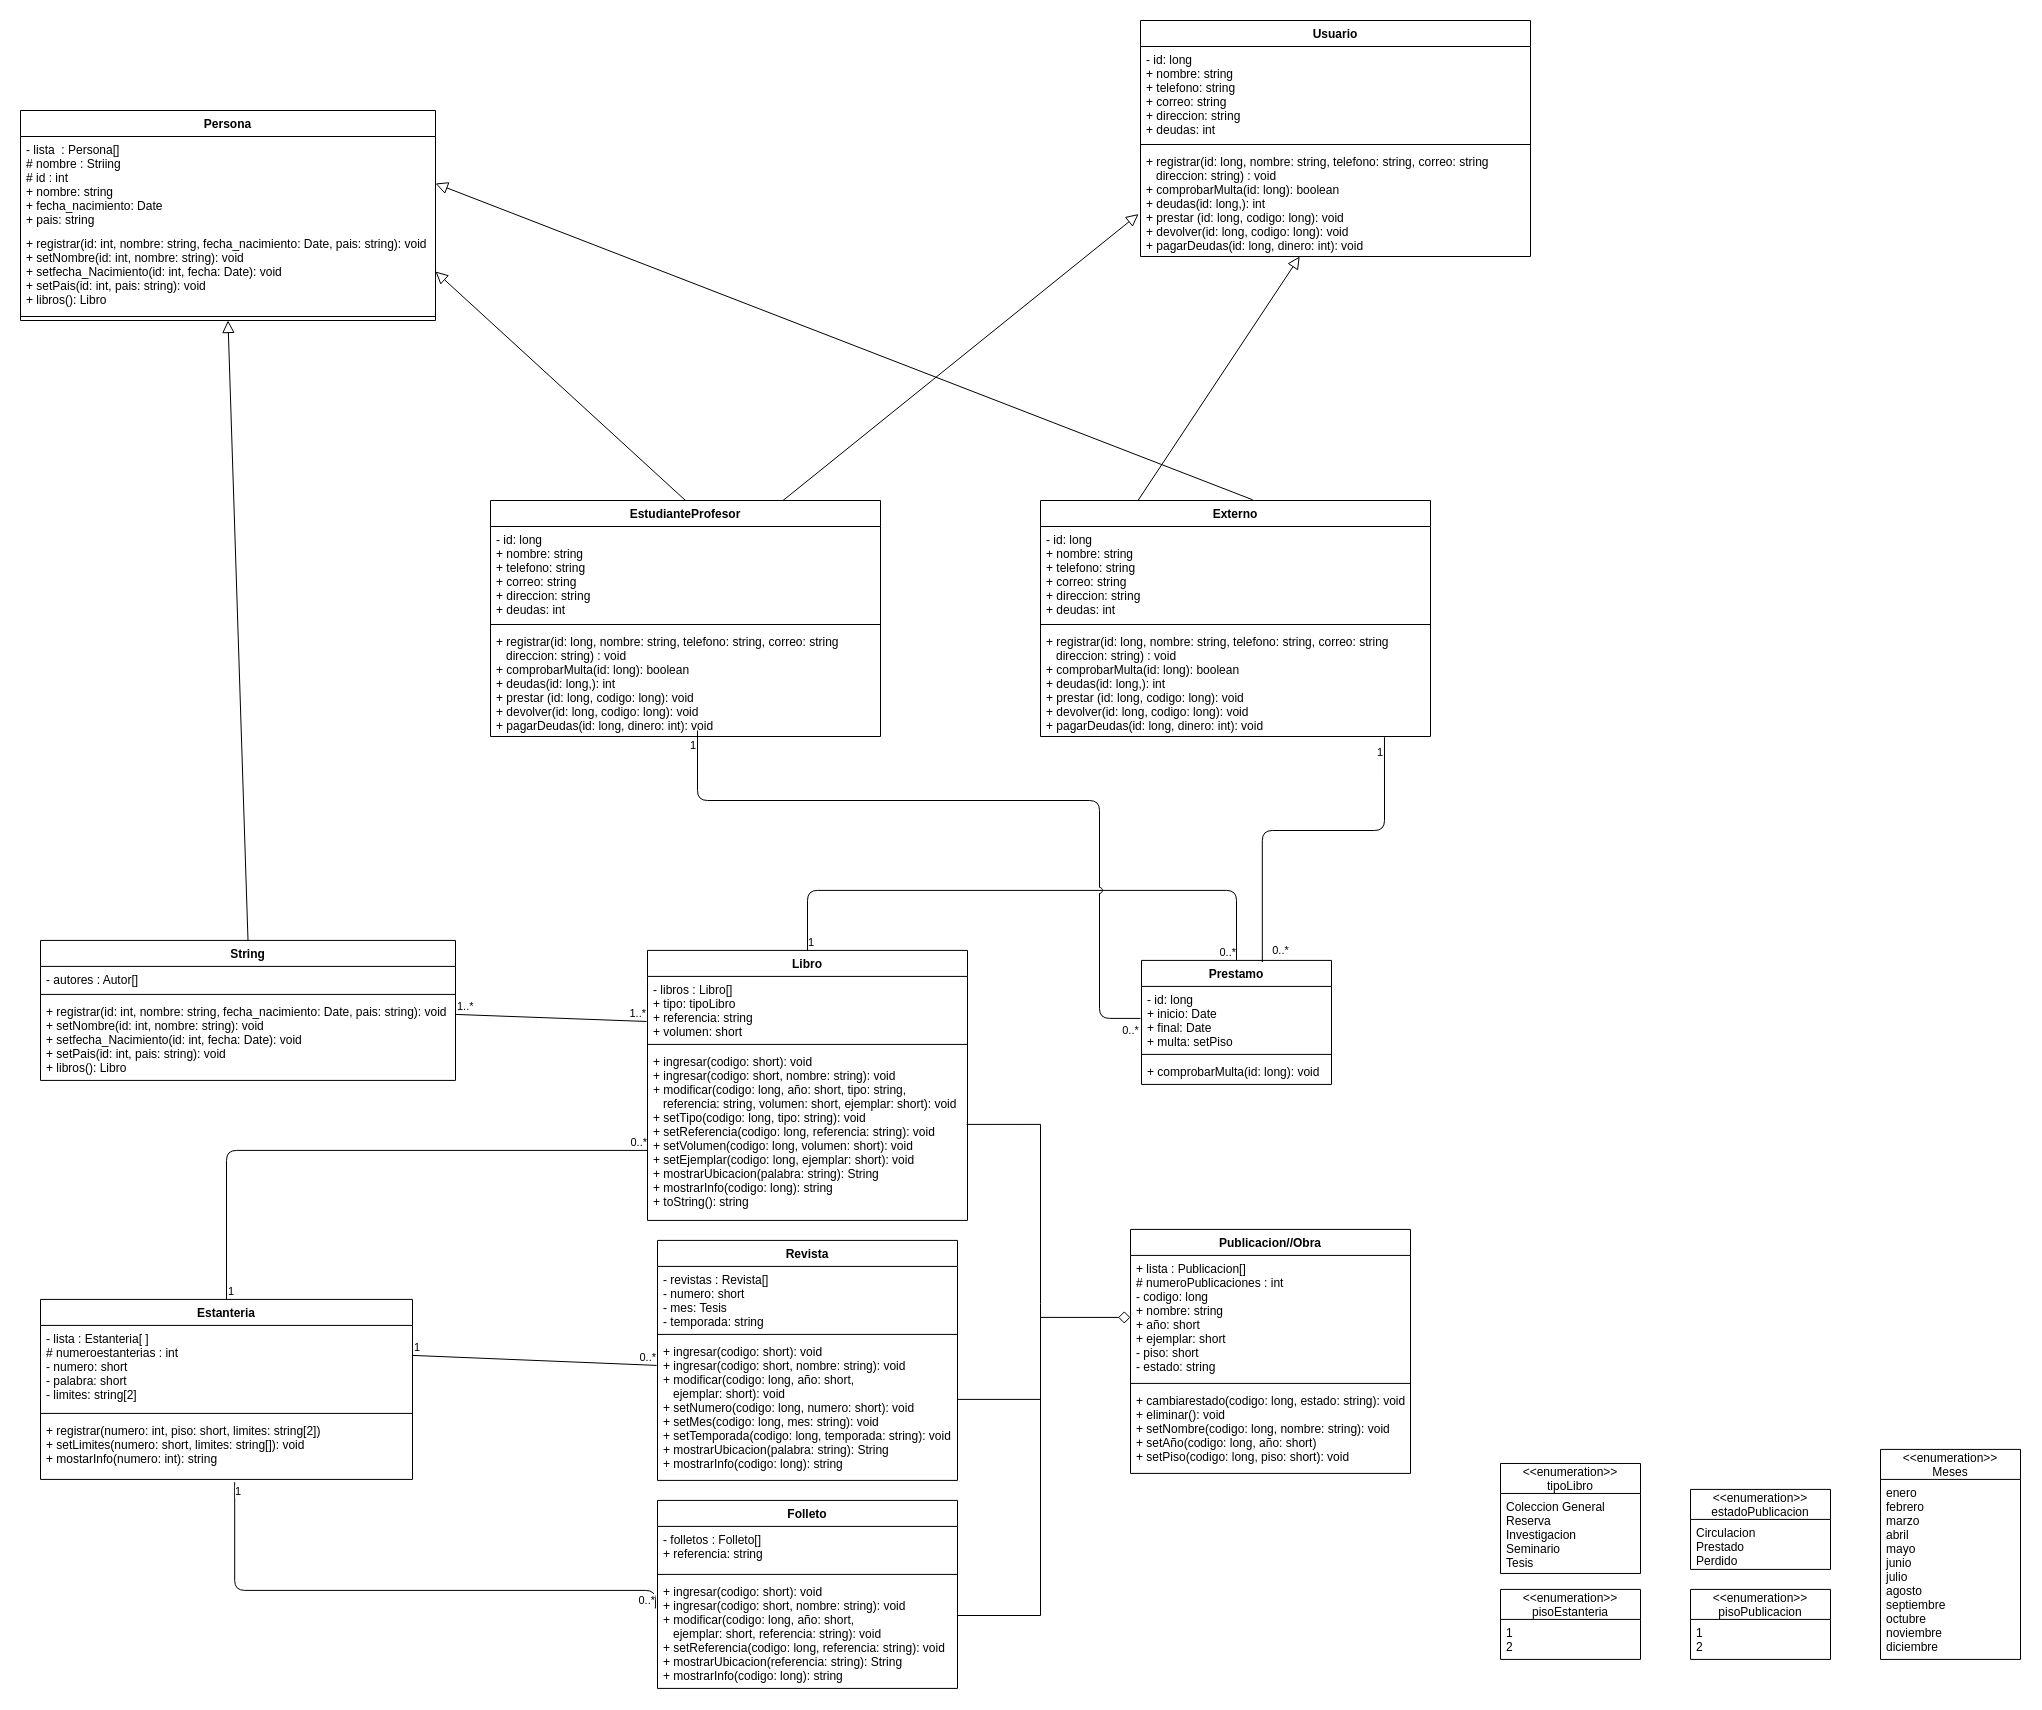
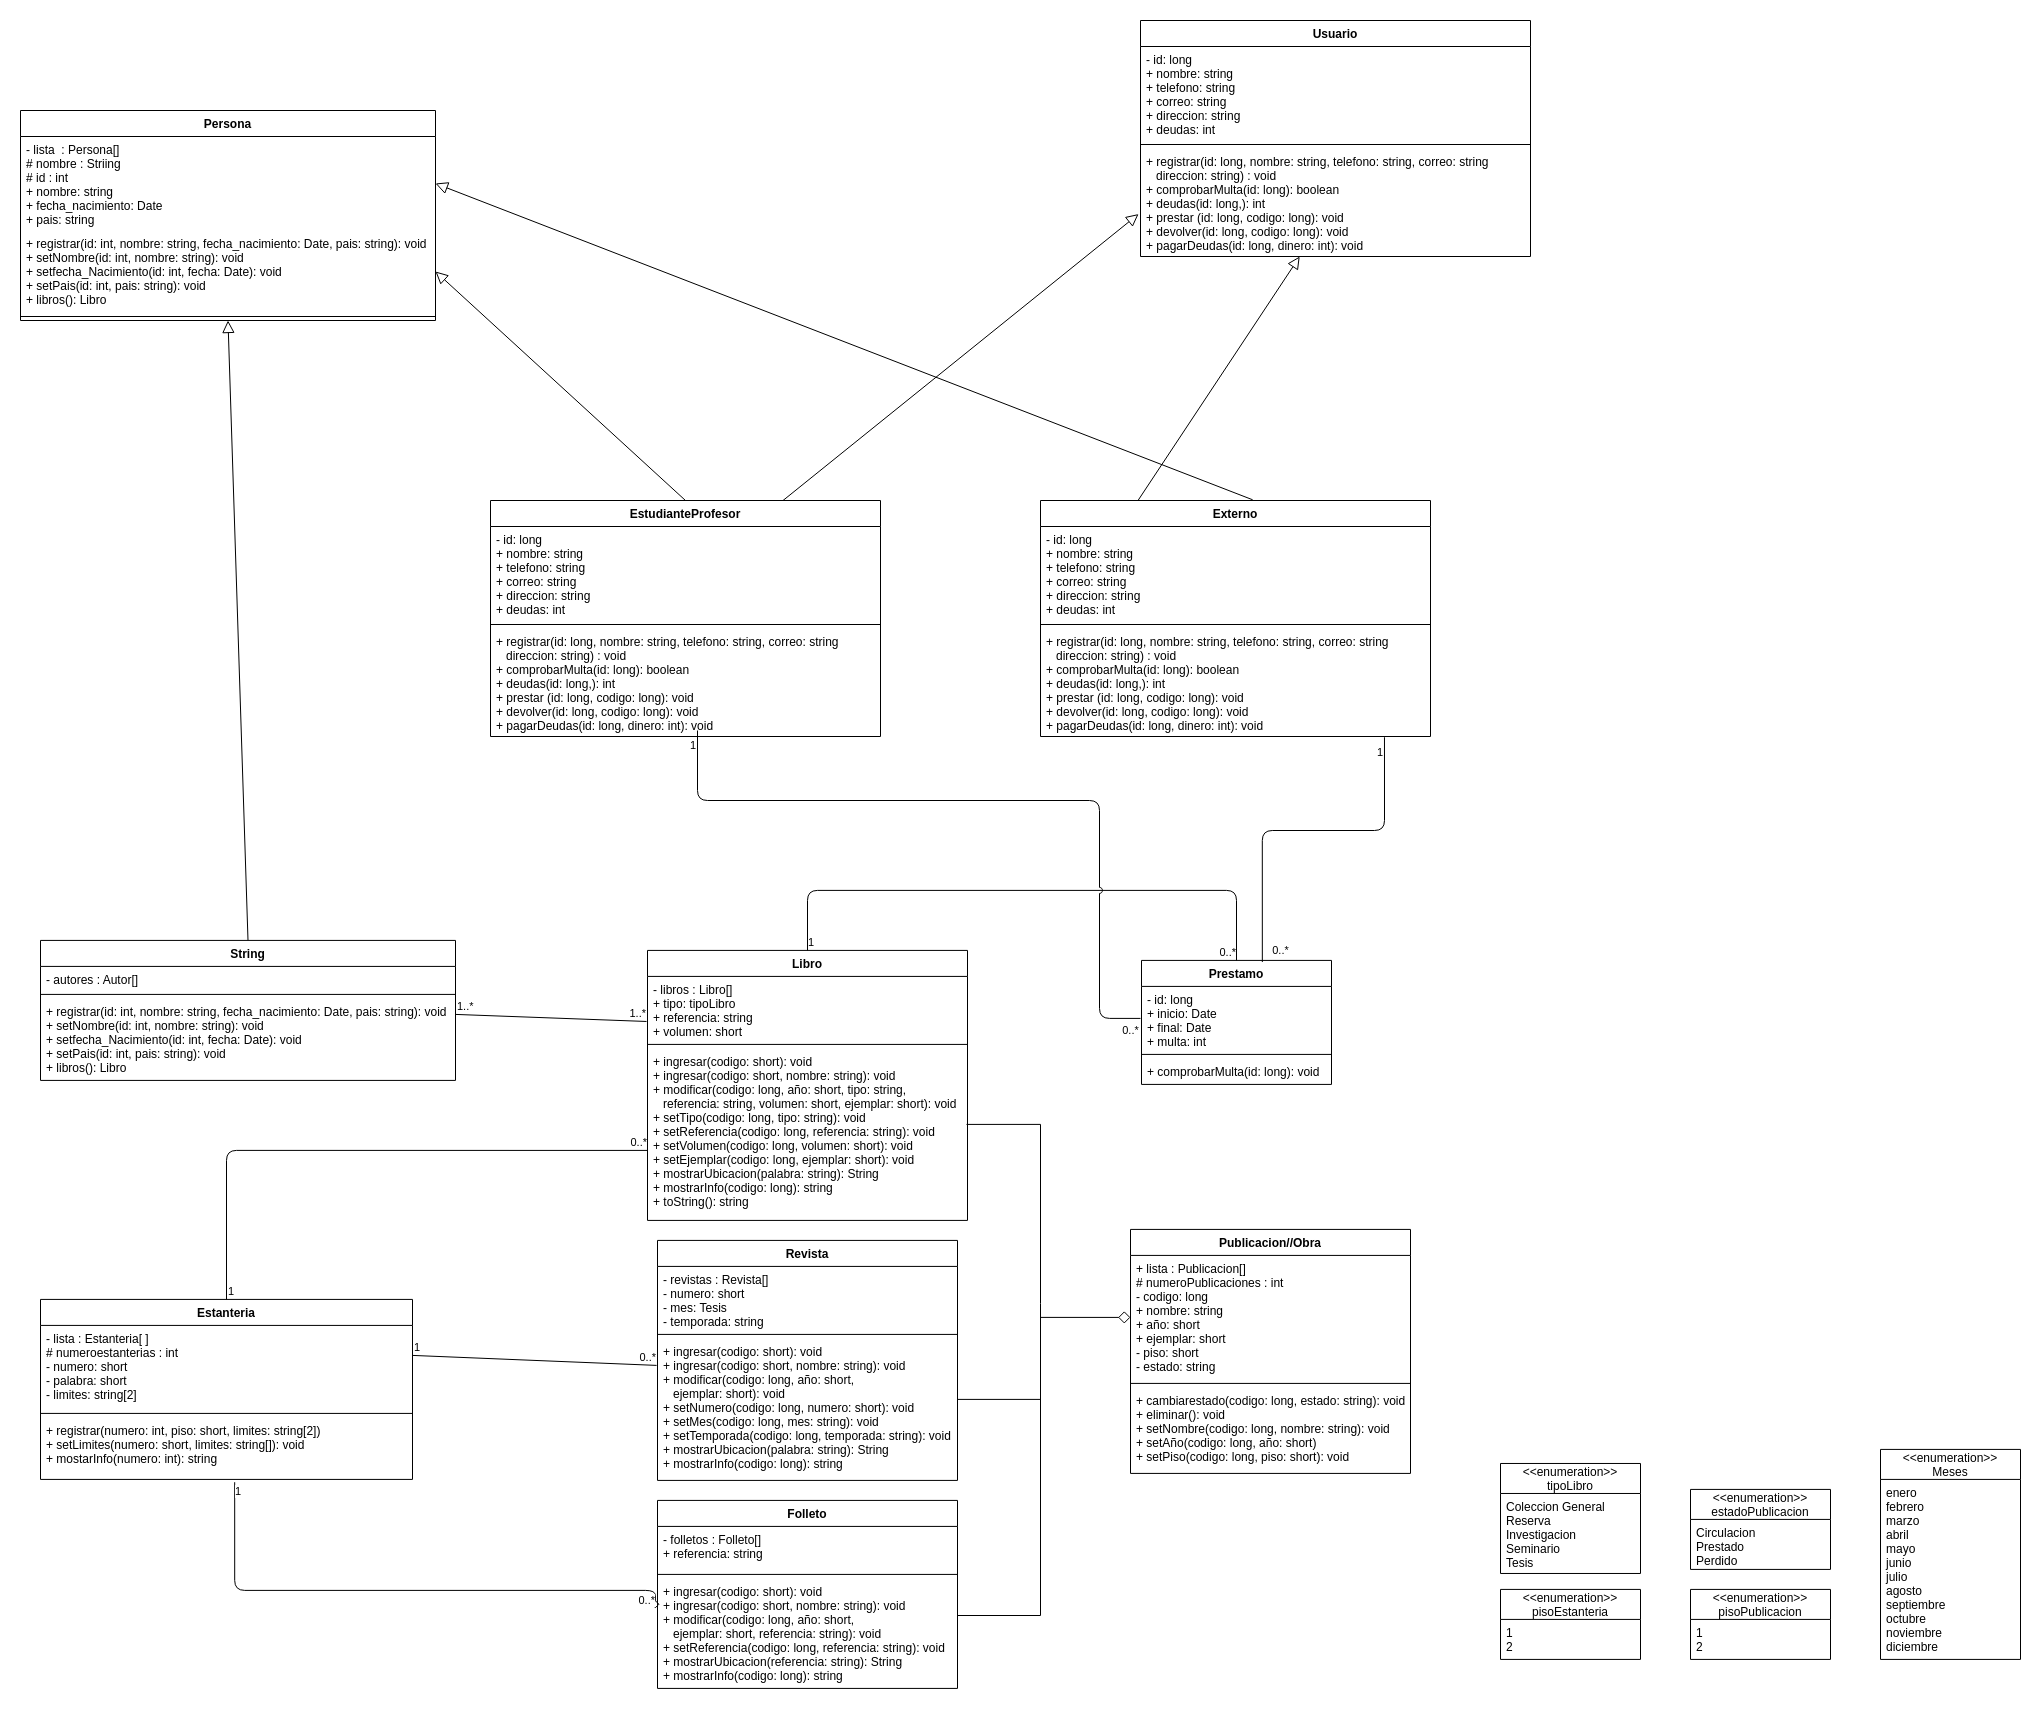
(1173, 1000) -> (1173, 1000)
(655, 1600) -> (655, 1595)
